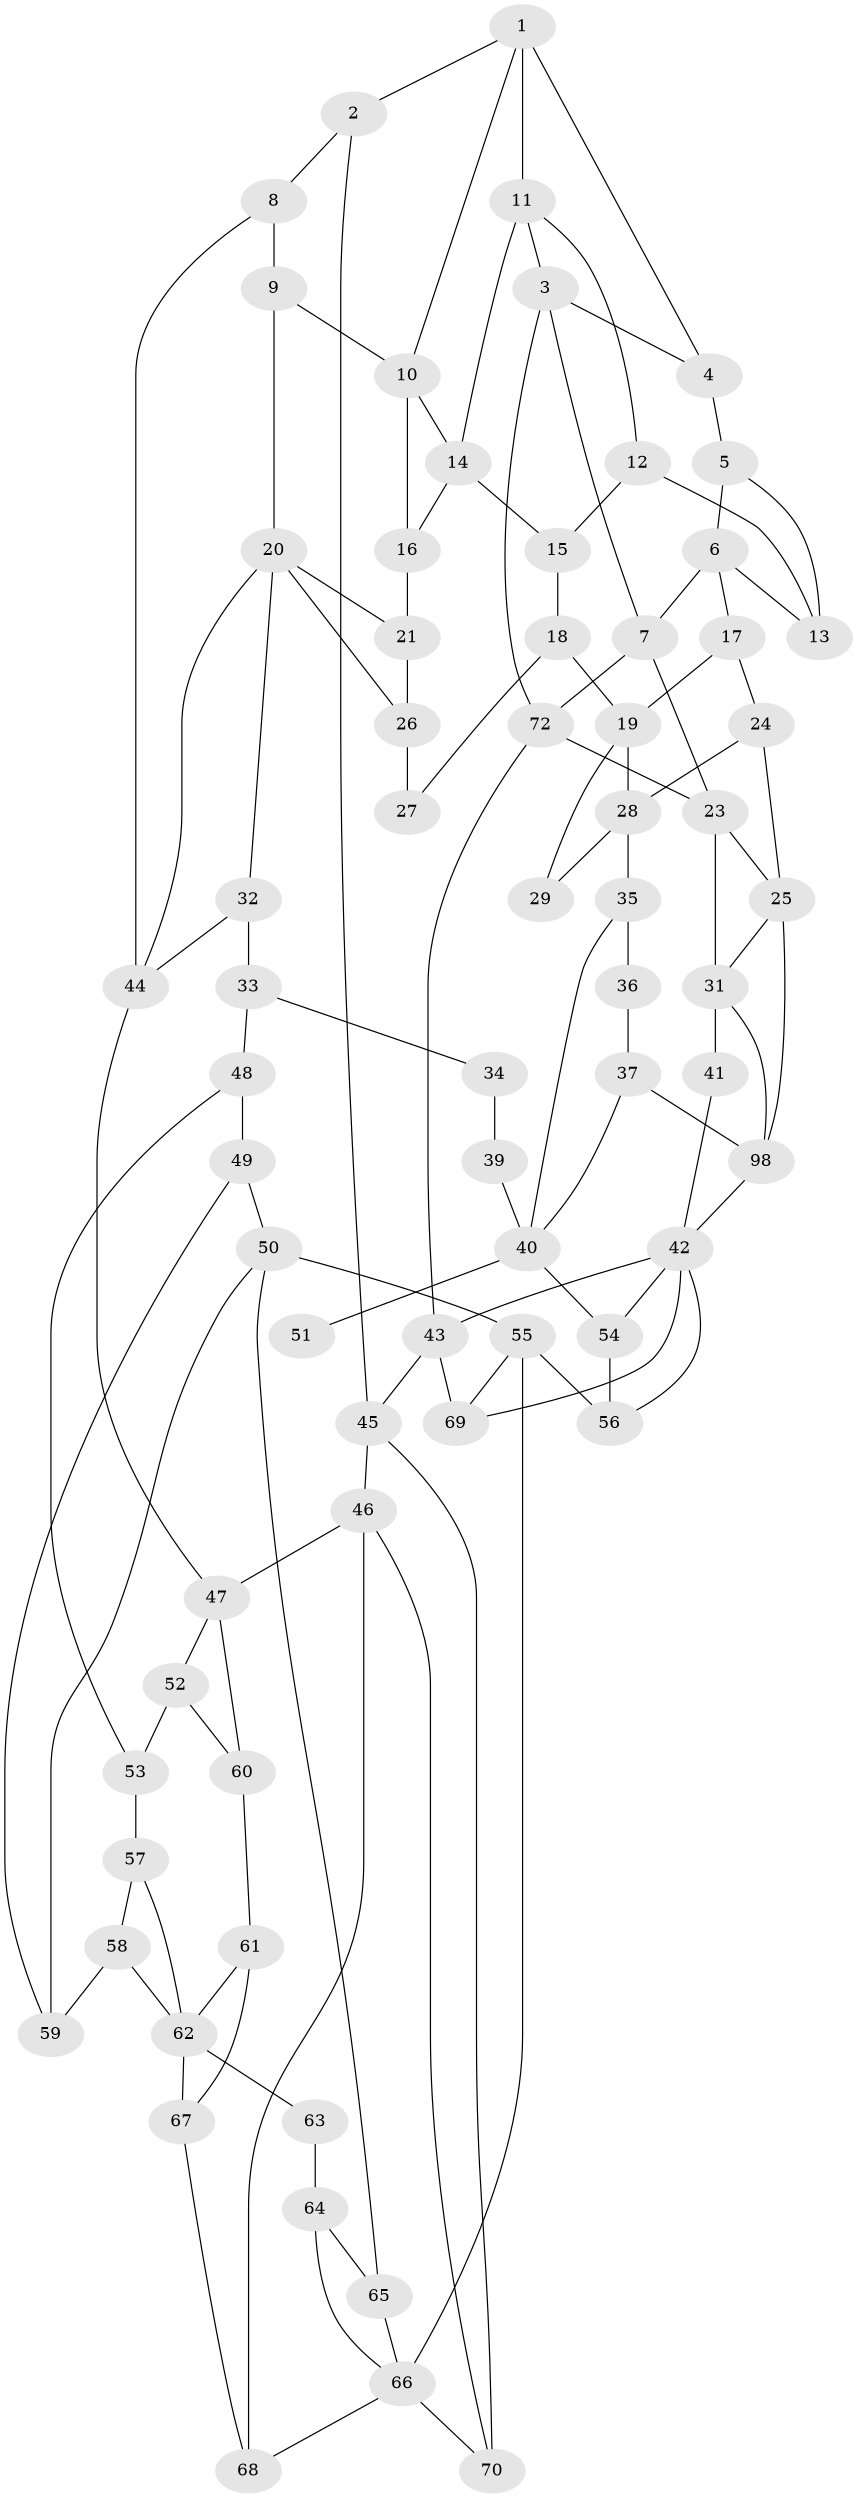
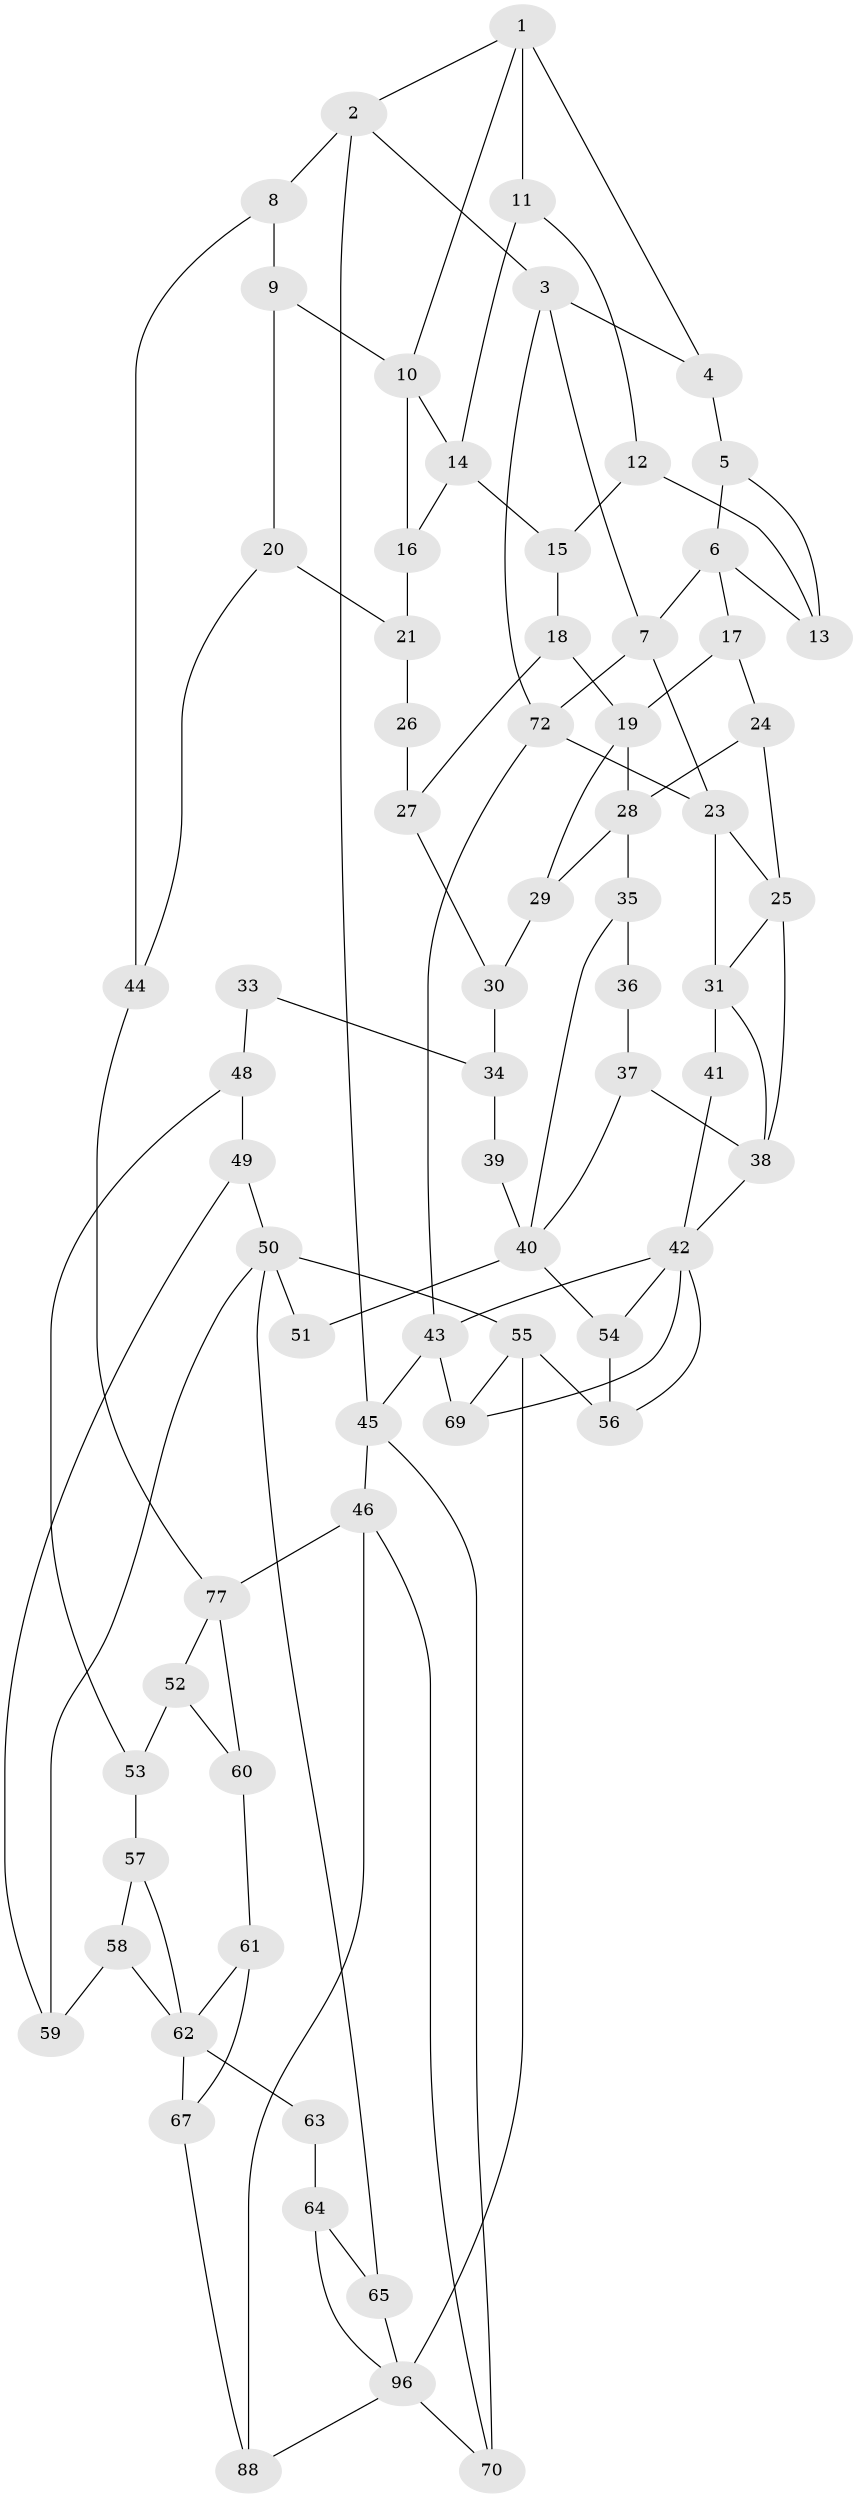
(534, 245) -> (450, 201)
(333, 628) -> none
(249, 900) -> none
none -> (495, 987)
(761, 1162) -> (761, 1162)
none -> (285, 1292)
(217, 1598) -> (217, 1598)
(403, 2384) -> (403, 2384)
(249, 2471) -> (249, 2471)
